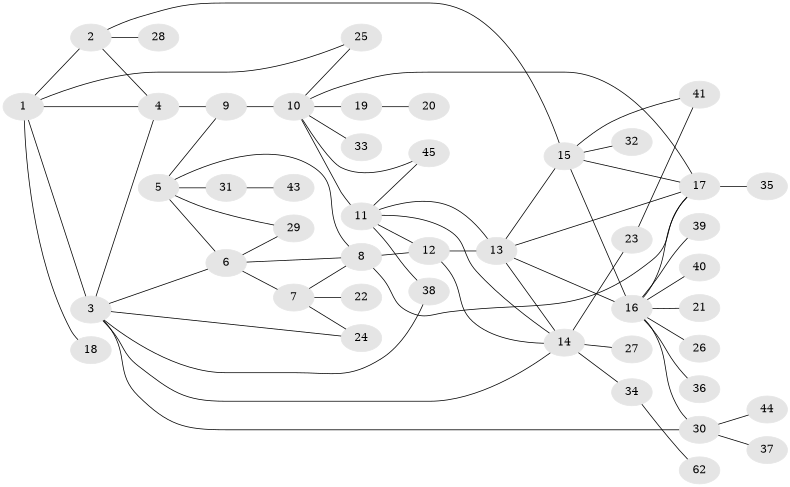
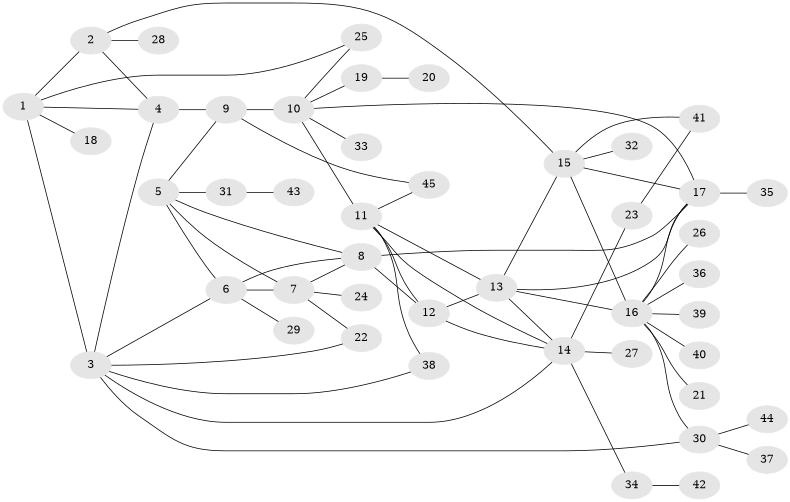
(346, 170) -> (318, 158)
(224, 213) -> (220, 248)
(226, 324) -> (228, 361)
(700, 470) -> (700, 485)
